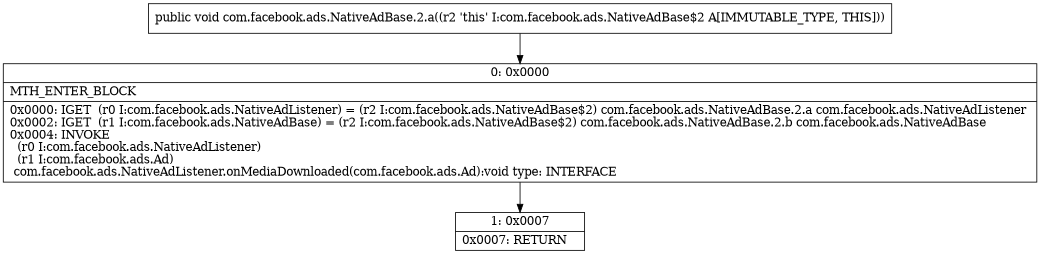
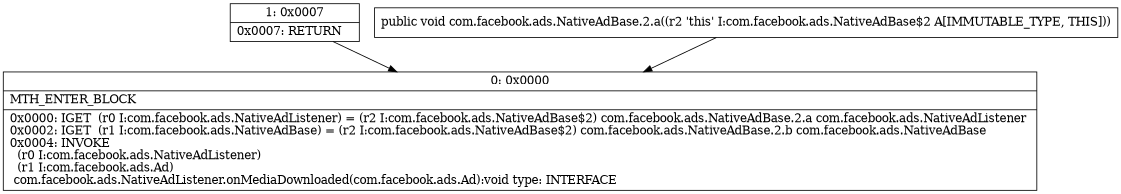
(520, 193) -> (361, 55)
